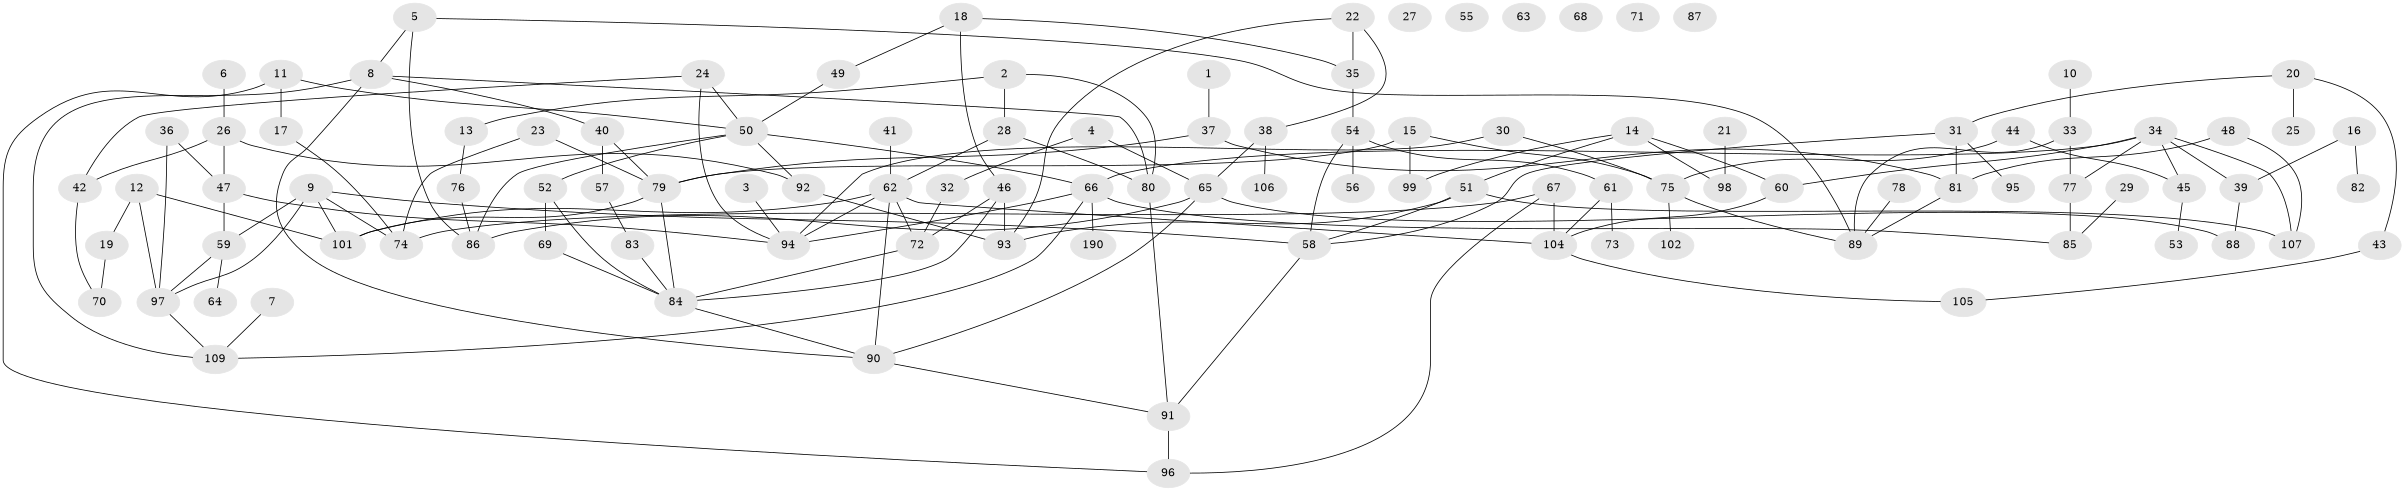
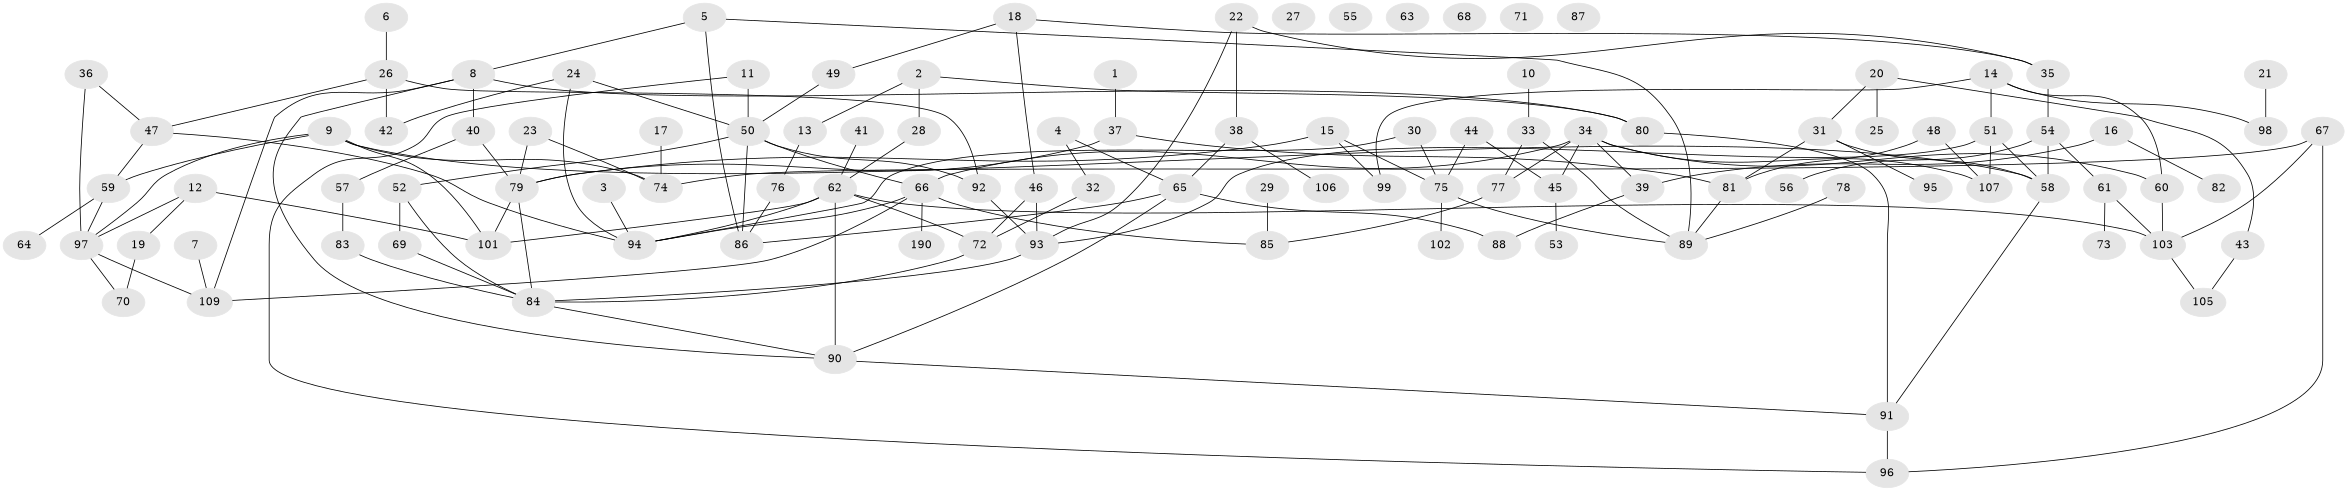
(281, 107) -> none
(1078, 158) -> none
(1554, 245) -> (2163, 245)
(76, 247) -> (103, 274)
(861, 282) -> (906, 276)
